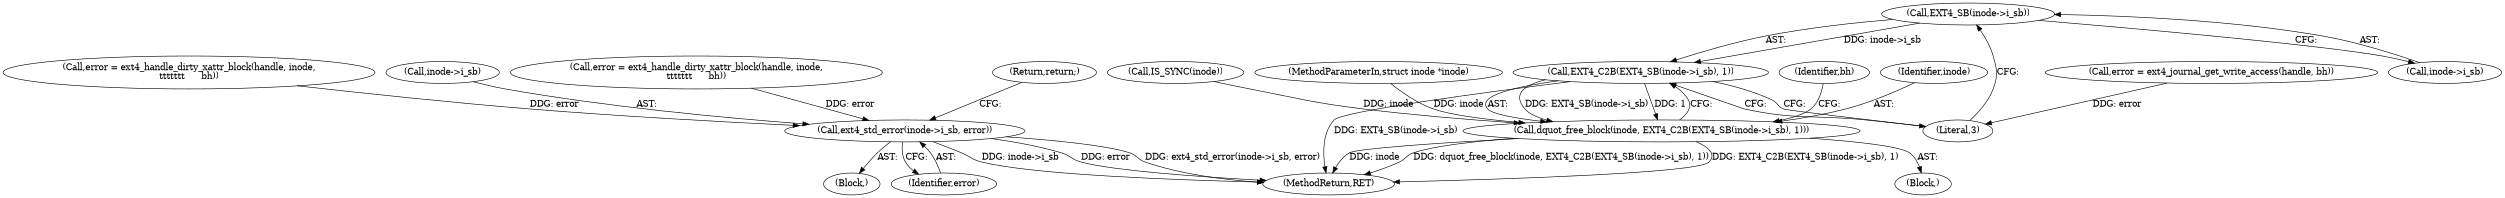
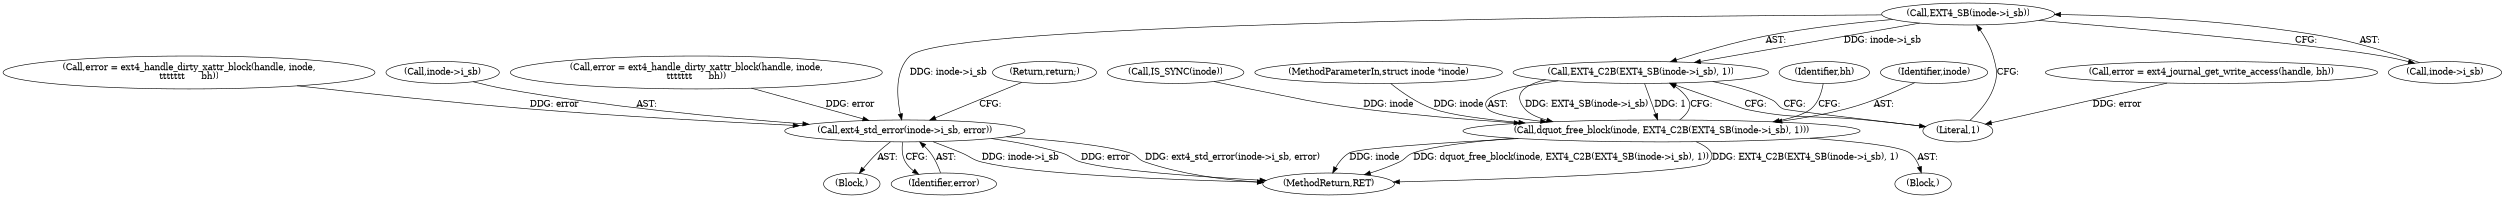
none -> (1364, 22)
(1427, 101) -> none
(1958, 131) -> (1958, 131)
